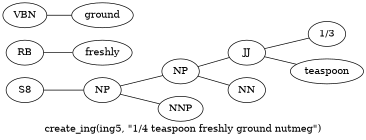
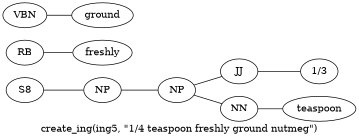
(281, 61) -> (270, 109)
(181, 109) -> none
